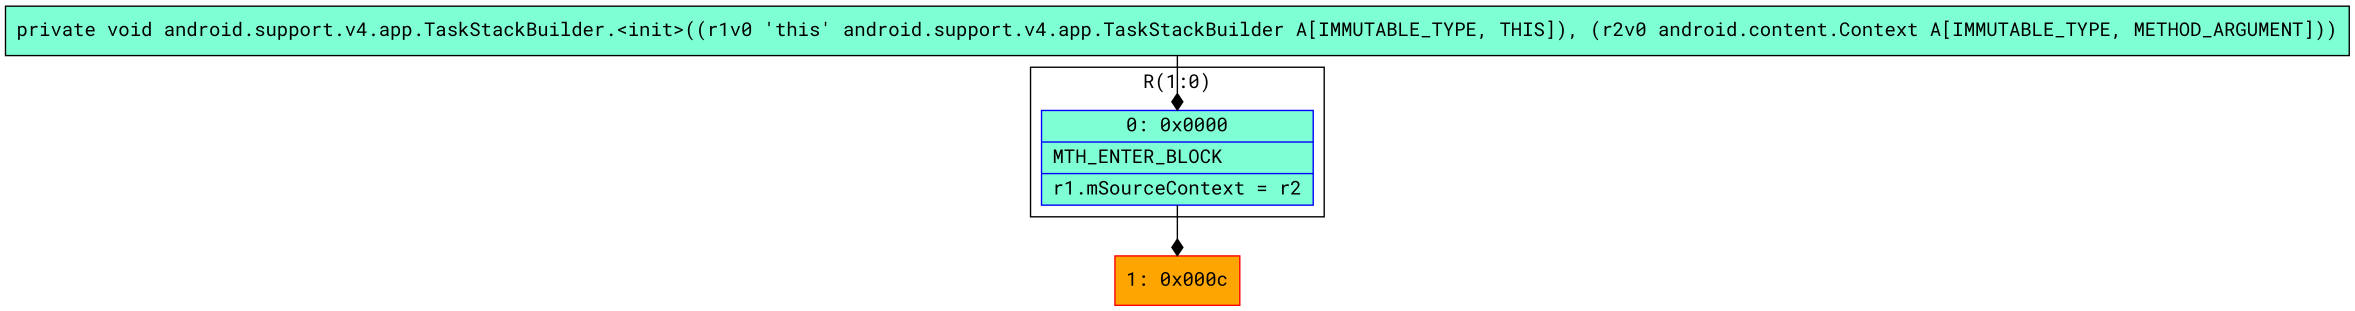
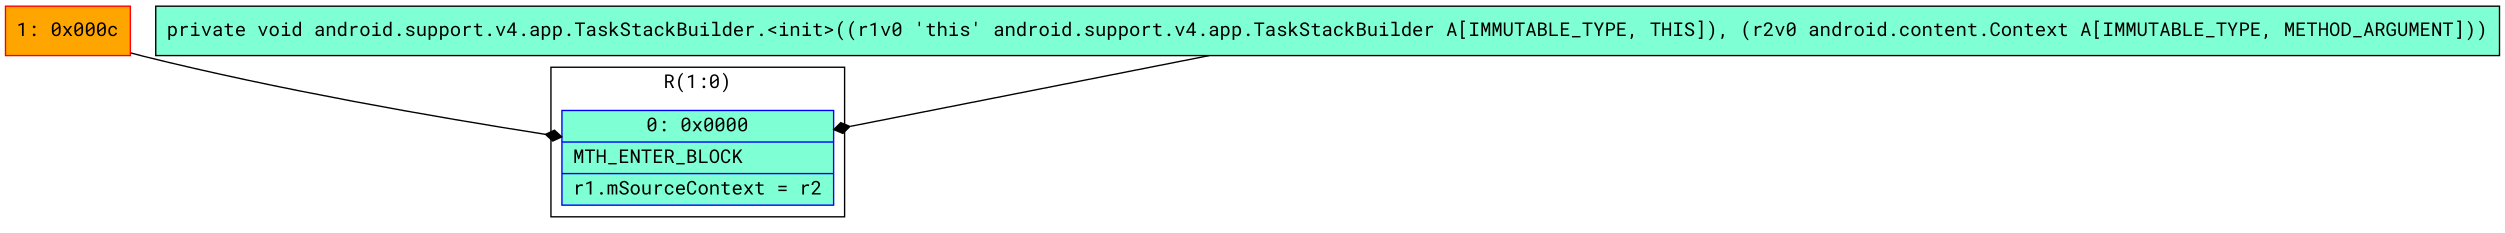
(1177, 226) -> (337, 98)
